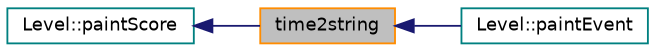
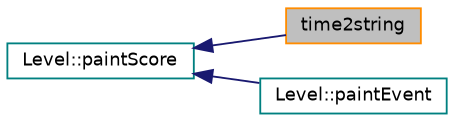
(438, 26) -> (236, 80)
